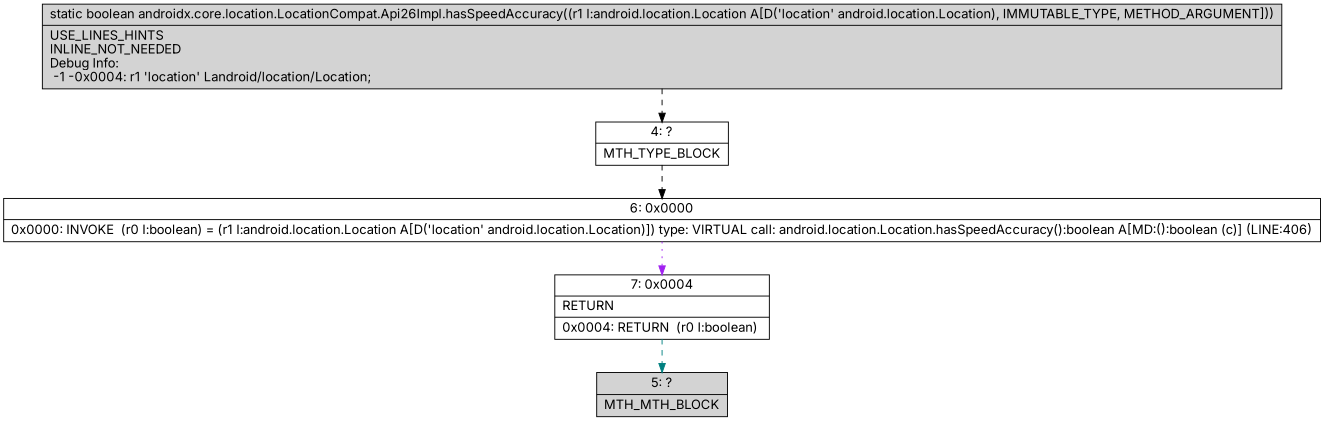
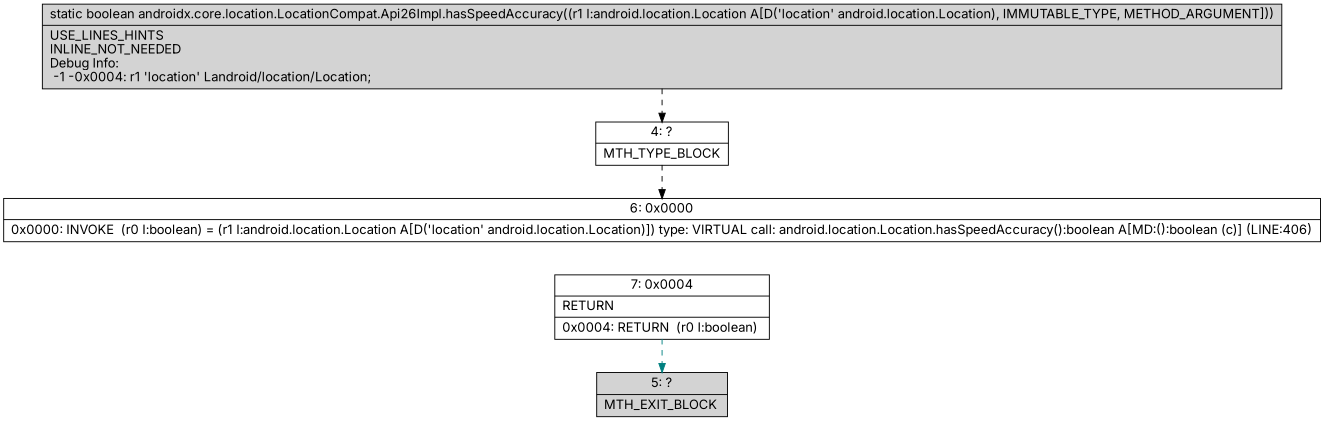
(662, 254) -> none
(662, 405) -> (661, 405)
